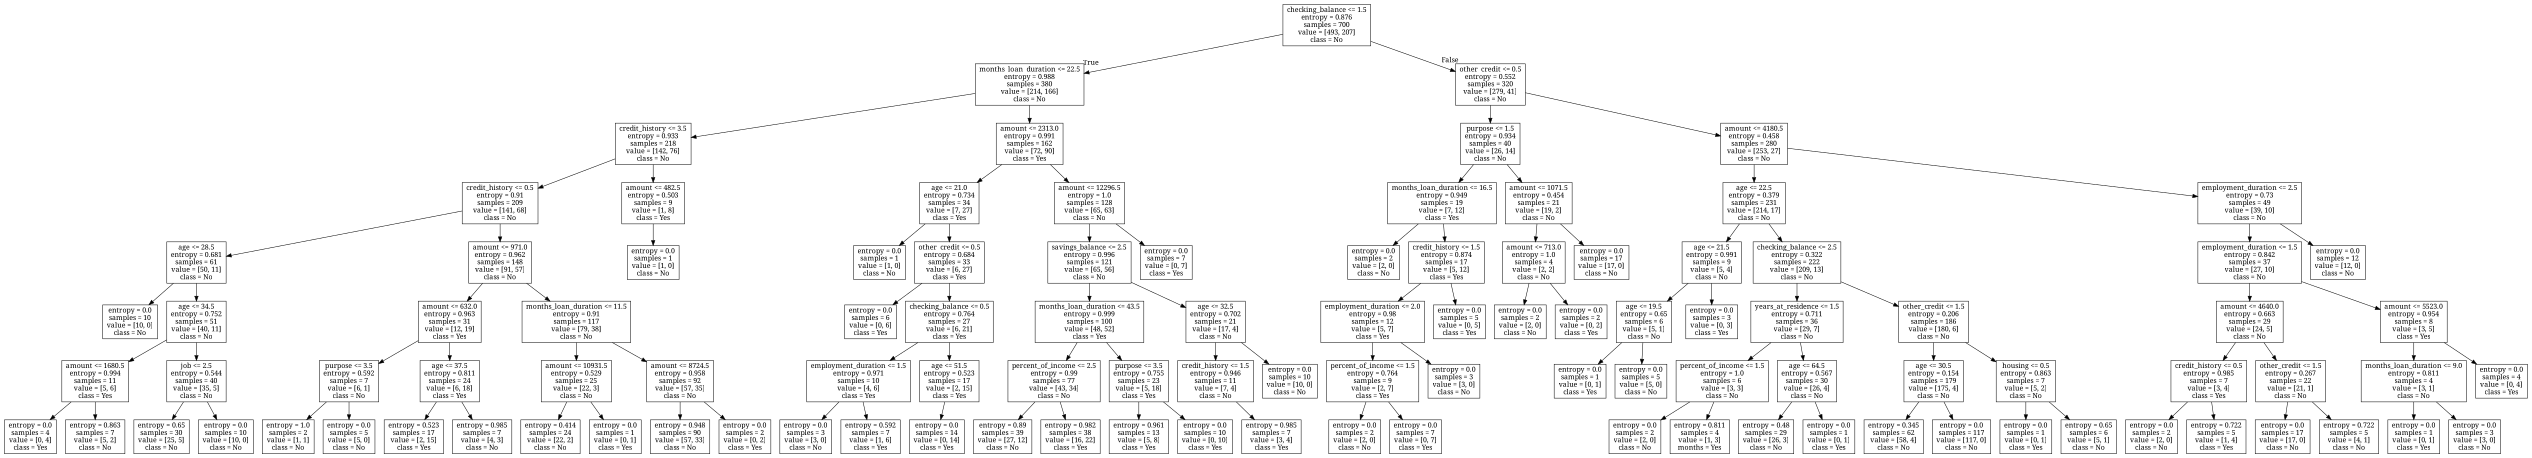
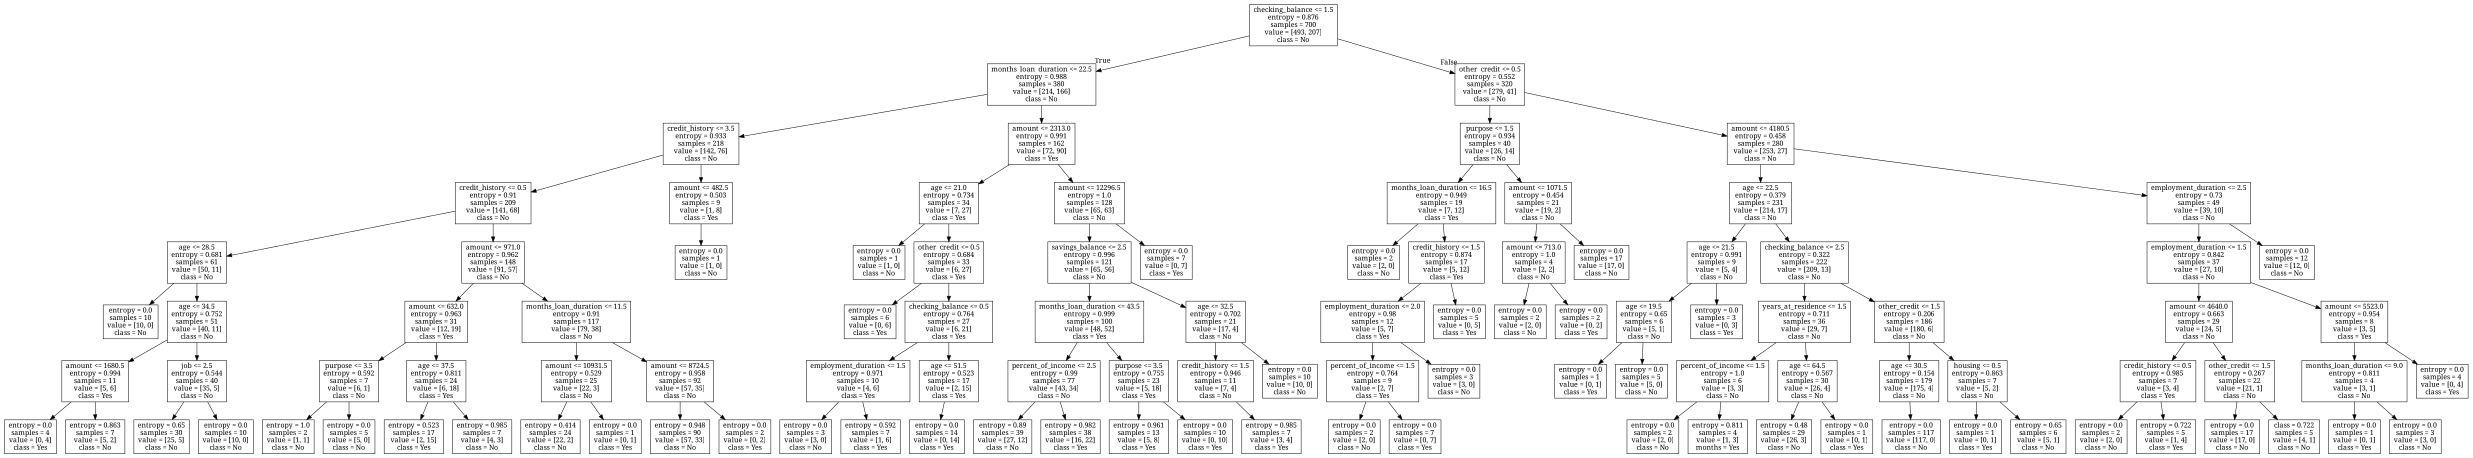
(1894, 437) -> none
(2349, 437) -> (2294, 437)
